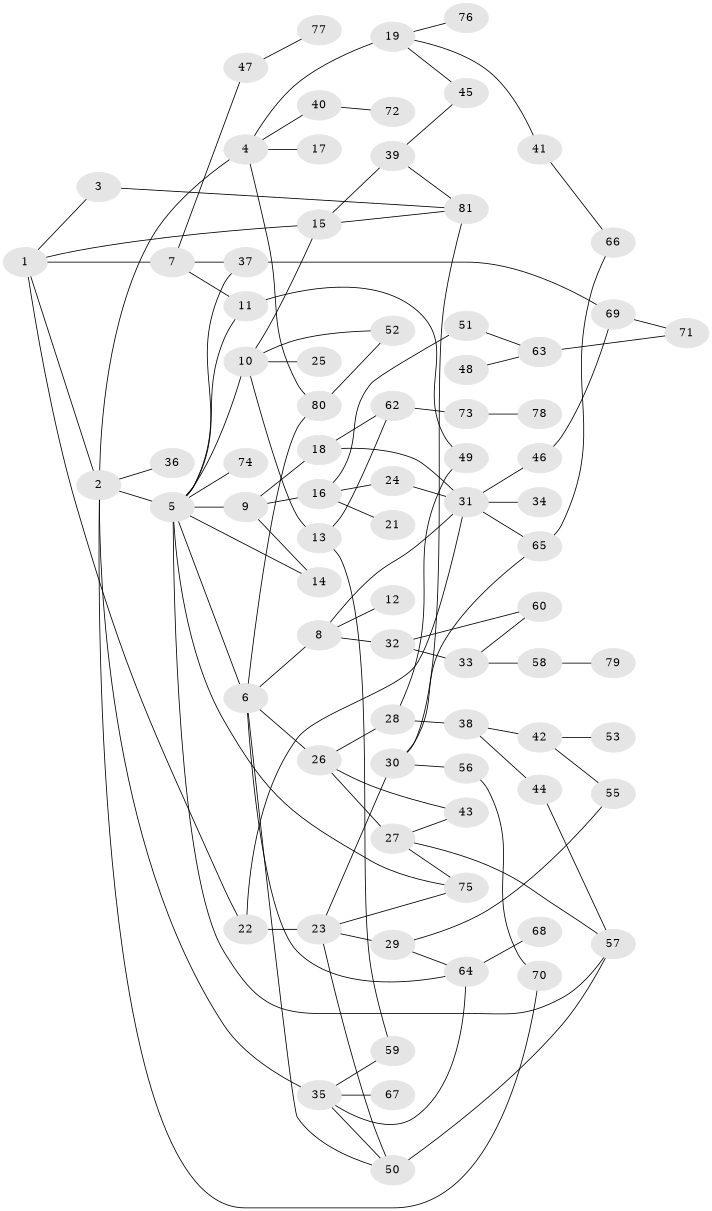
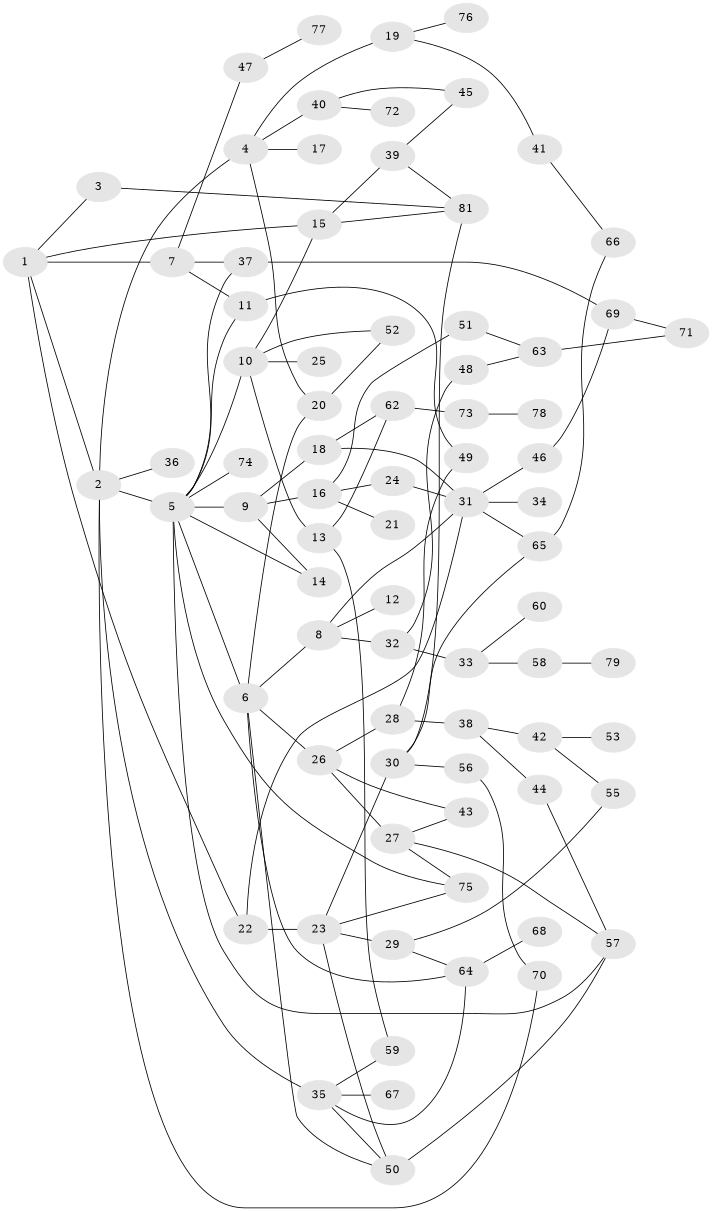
(430, 65) -> (391, 88)
(319, 406) -> (319, 406)
(466, 626) -> (429, 501)
